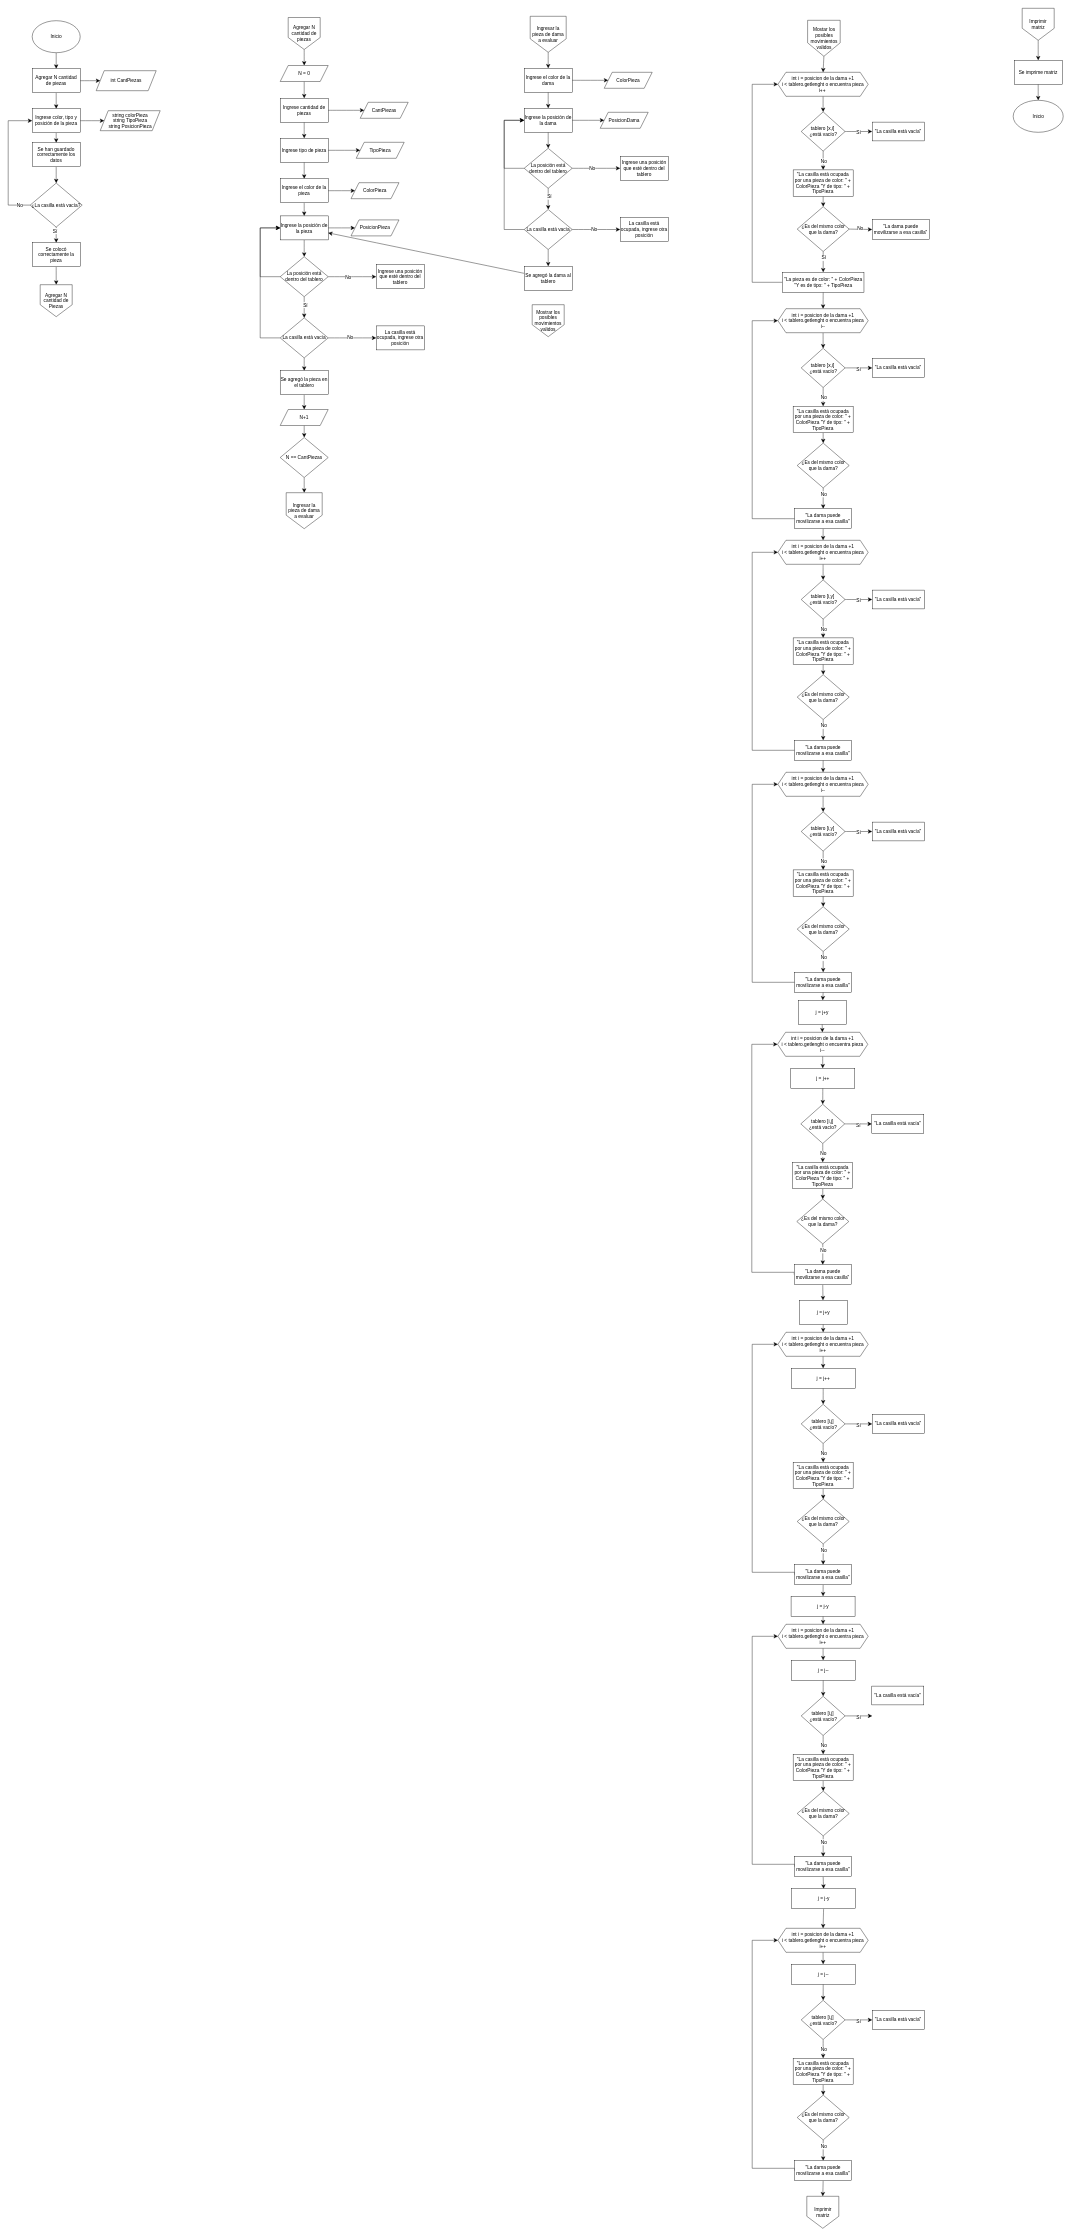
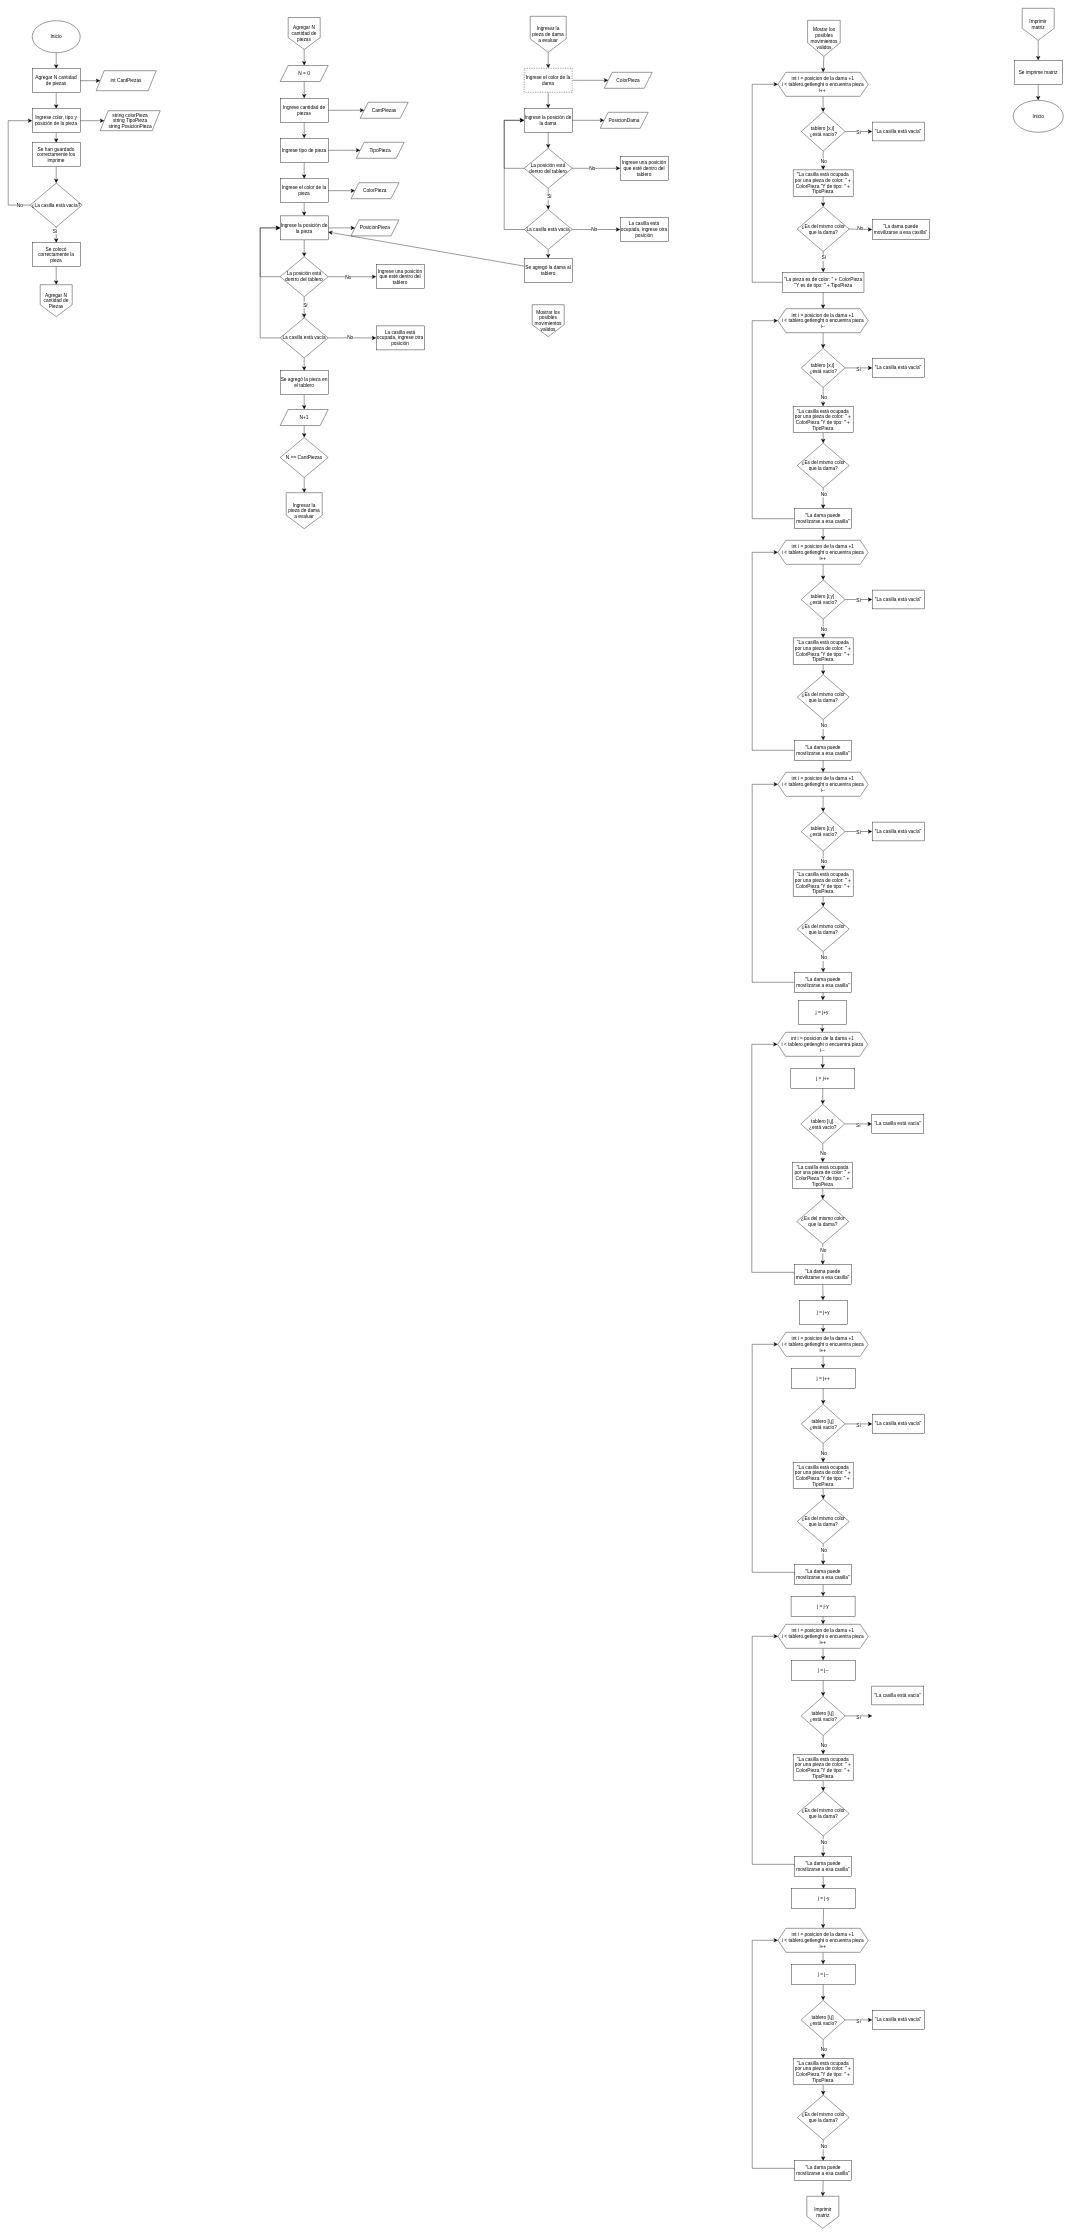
(548, 80) -> (548, 80)
(56, 155) -> (56, 155)
(548, 278) -> (548, 270)
